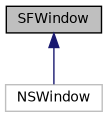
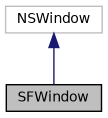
(54, 66) -> (54, 66)
